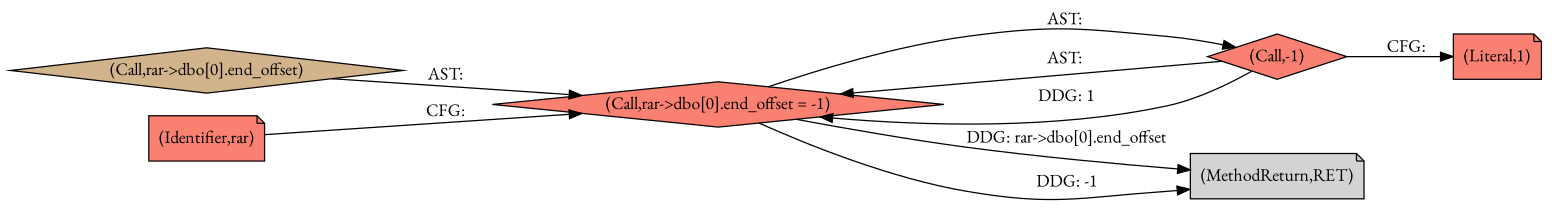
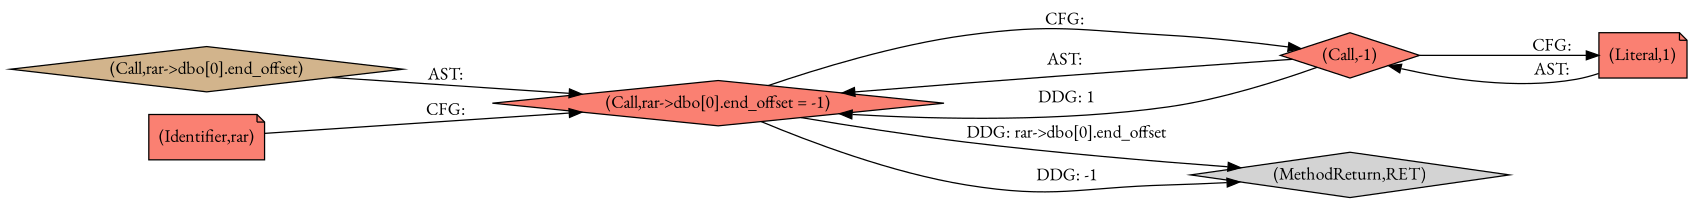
(1067, 20) -> (1067, 20)
none -> (1500, 83)
(1277, 176) -> (1350, 175)
